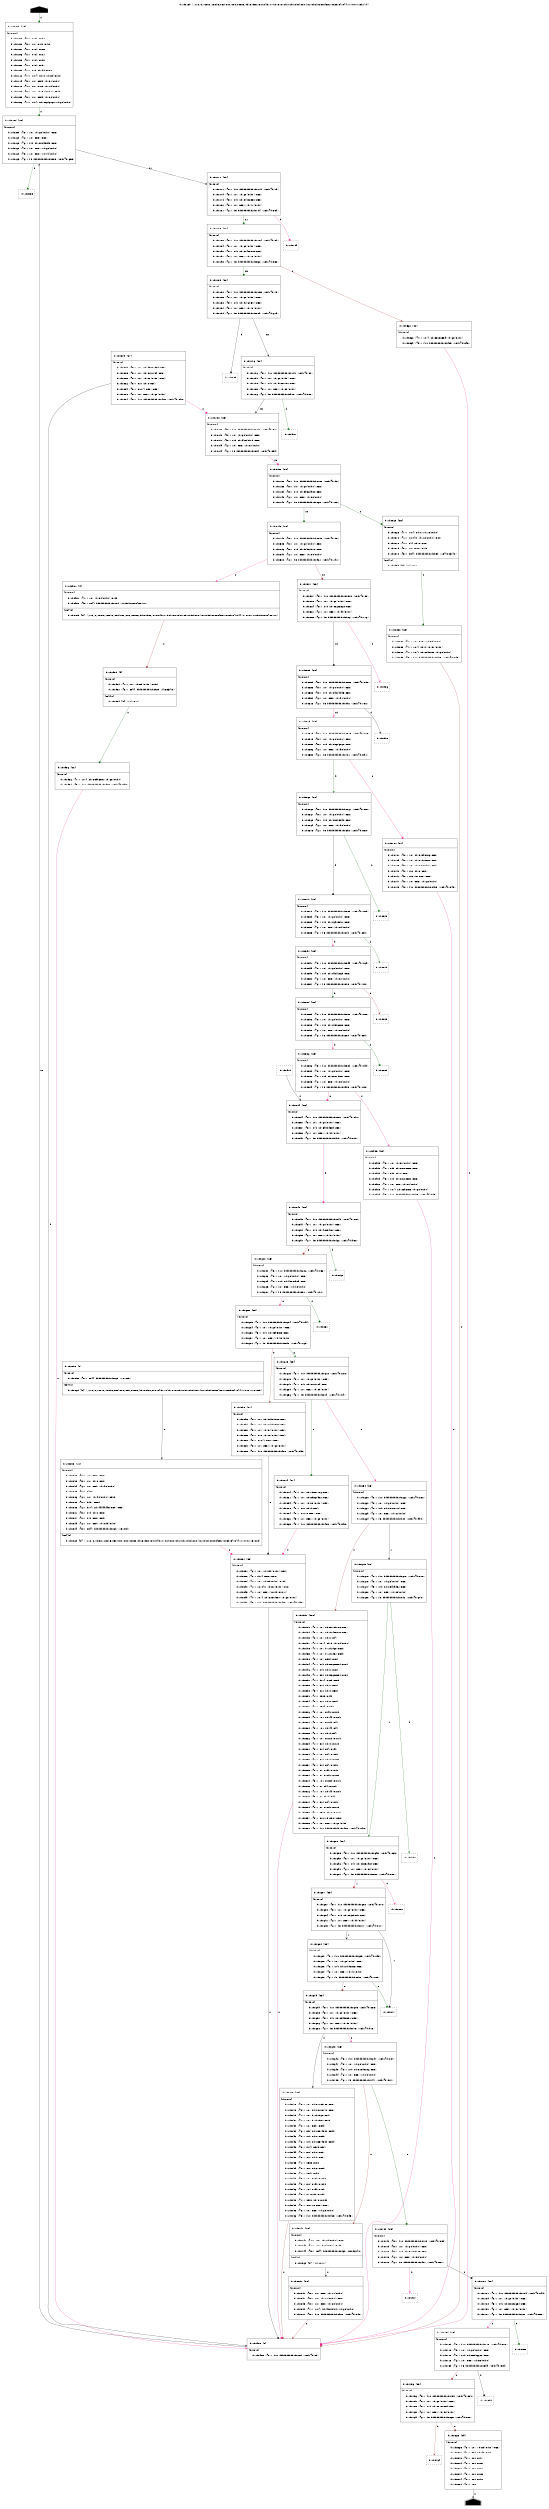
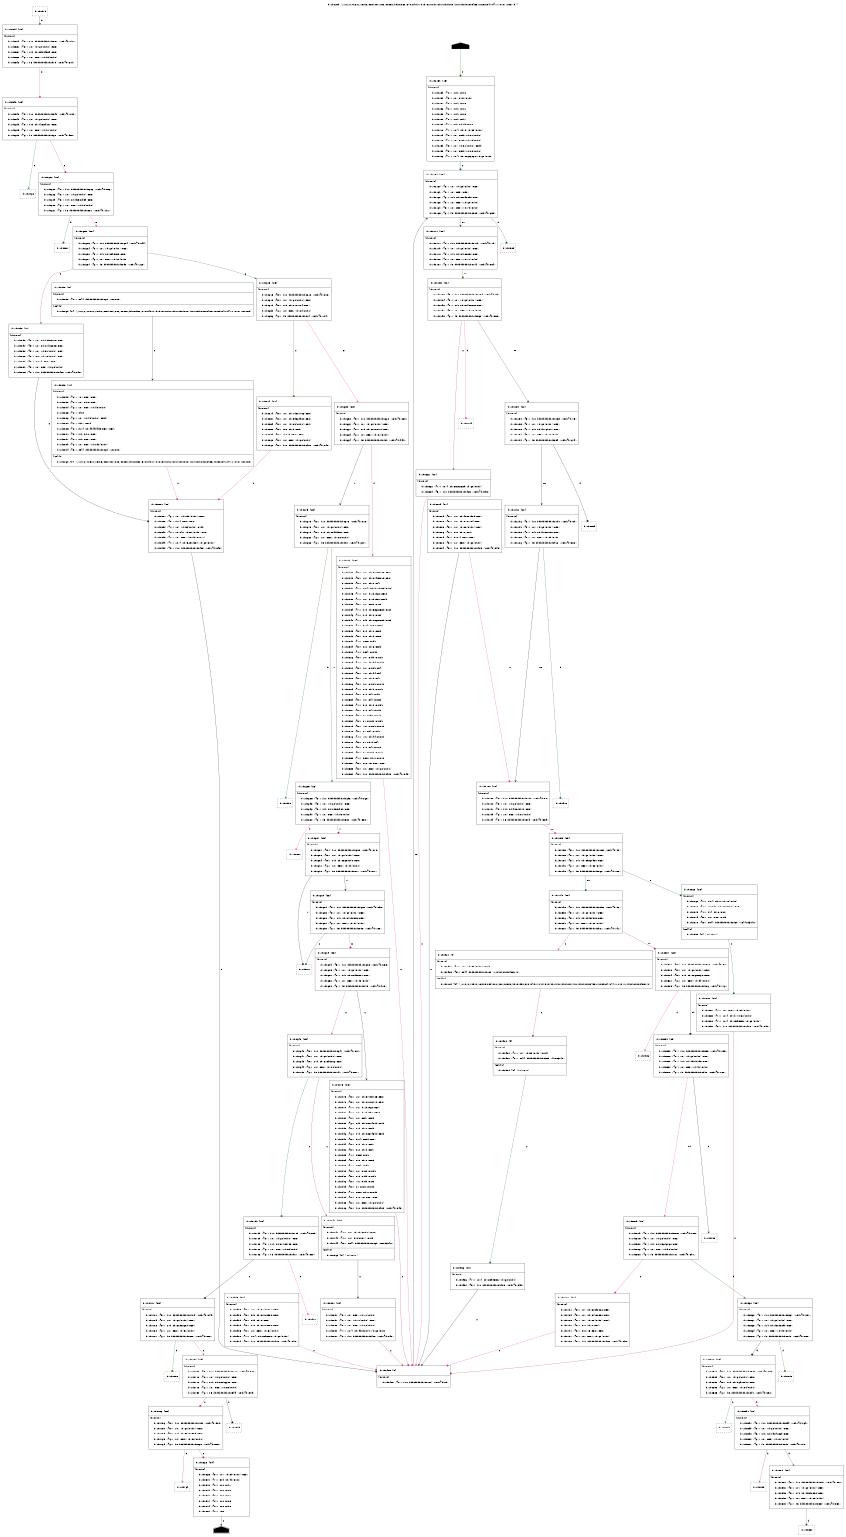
(283, 226) -> (465, 369)
(333, 1071) -> none
(56, 1643) -> (450, 1327)
